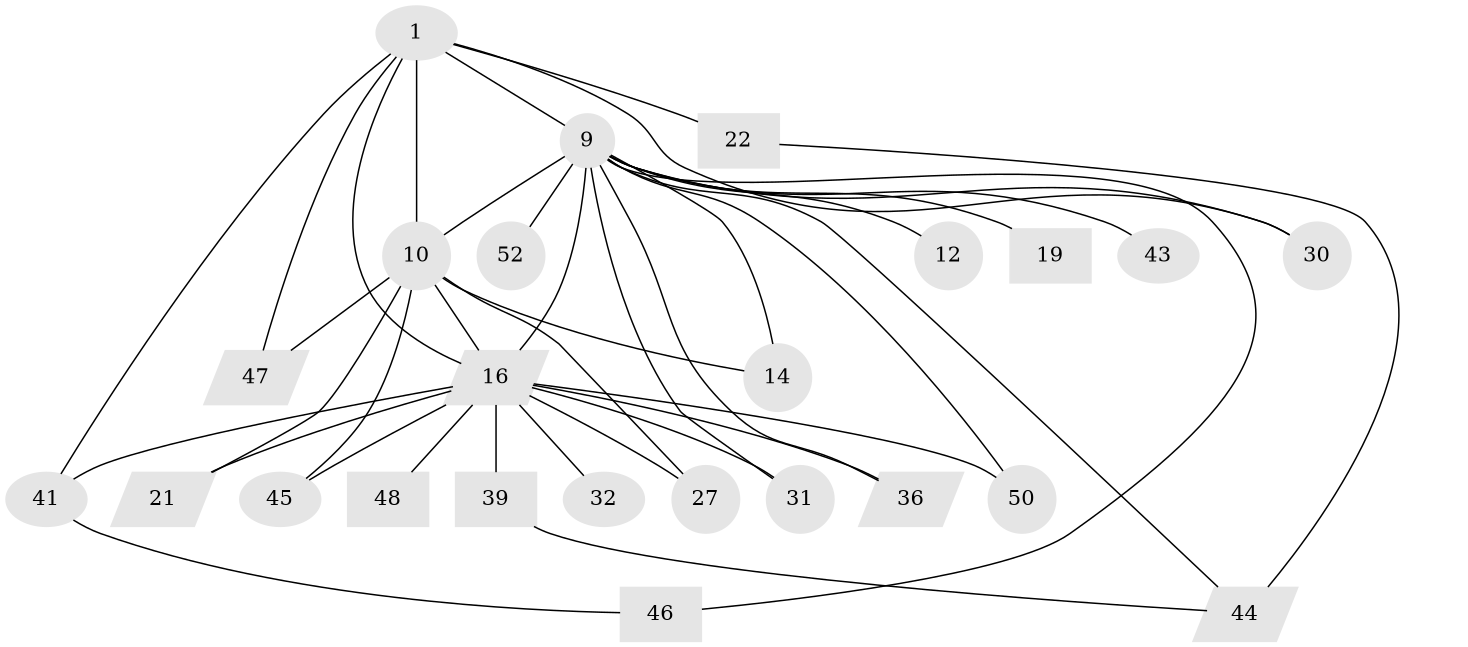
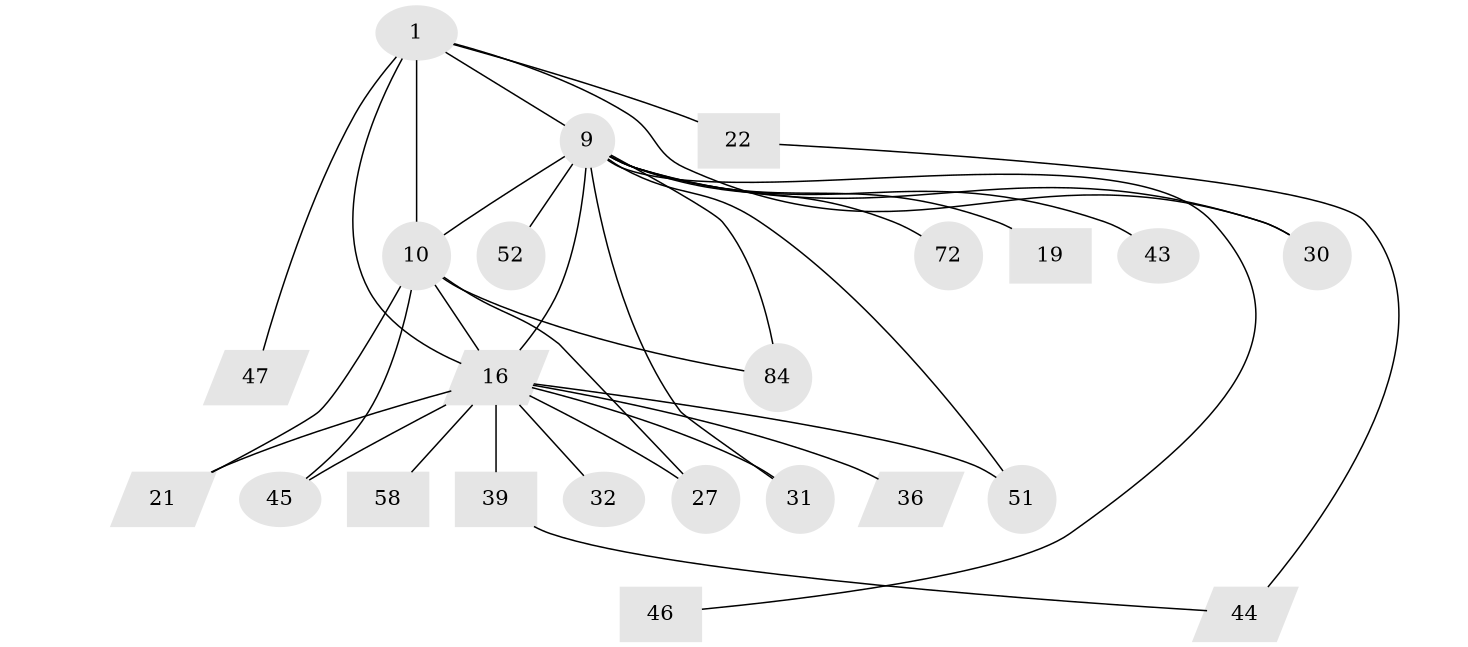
(949, 256) -> (949, 256)
(340, 314) -> none
(939, 326) -> none
(700, 376) -> none
(778, 378) -> (778, 378)
(46, 499) -> none
(388, 499) -> (388, 499)
(1022, 499) -> (1022, 499)
